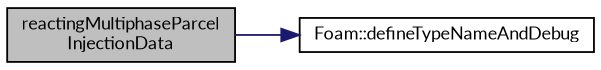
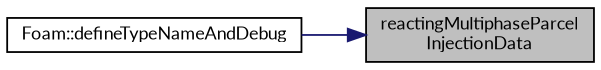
(258, 35) -> (325, 35)
